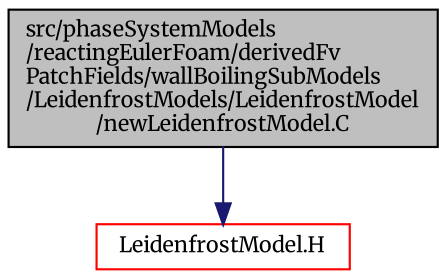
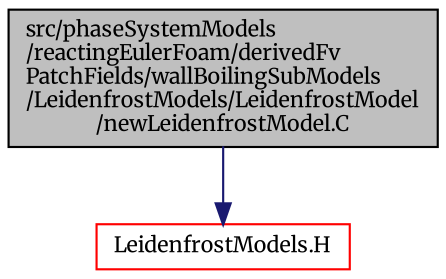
(223, 247) -> (223, 247)
